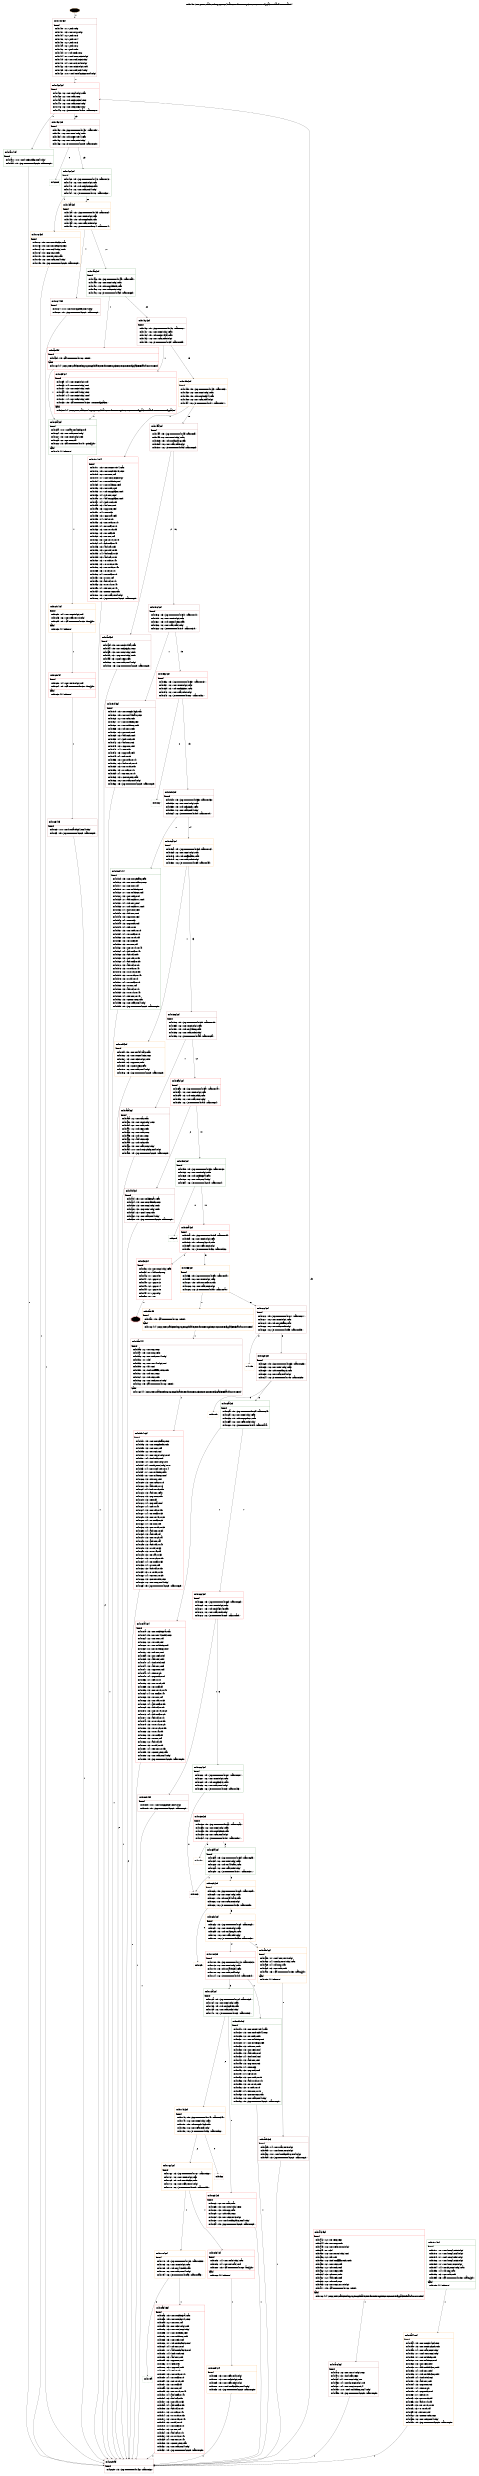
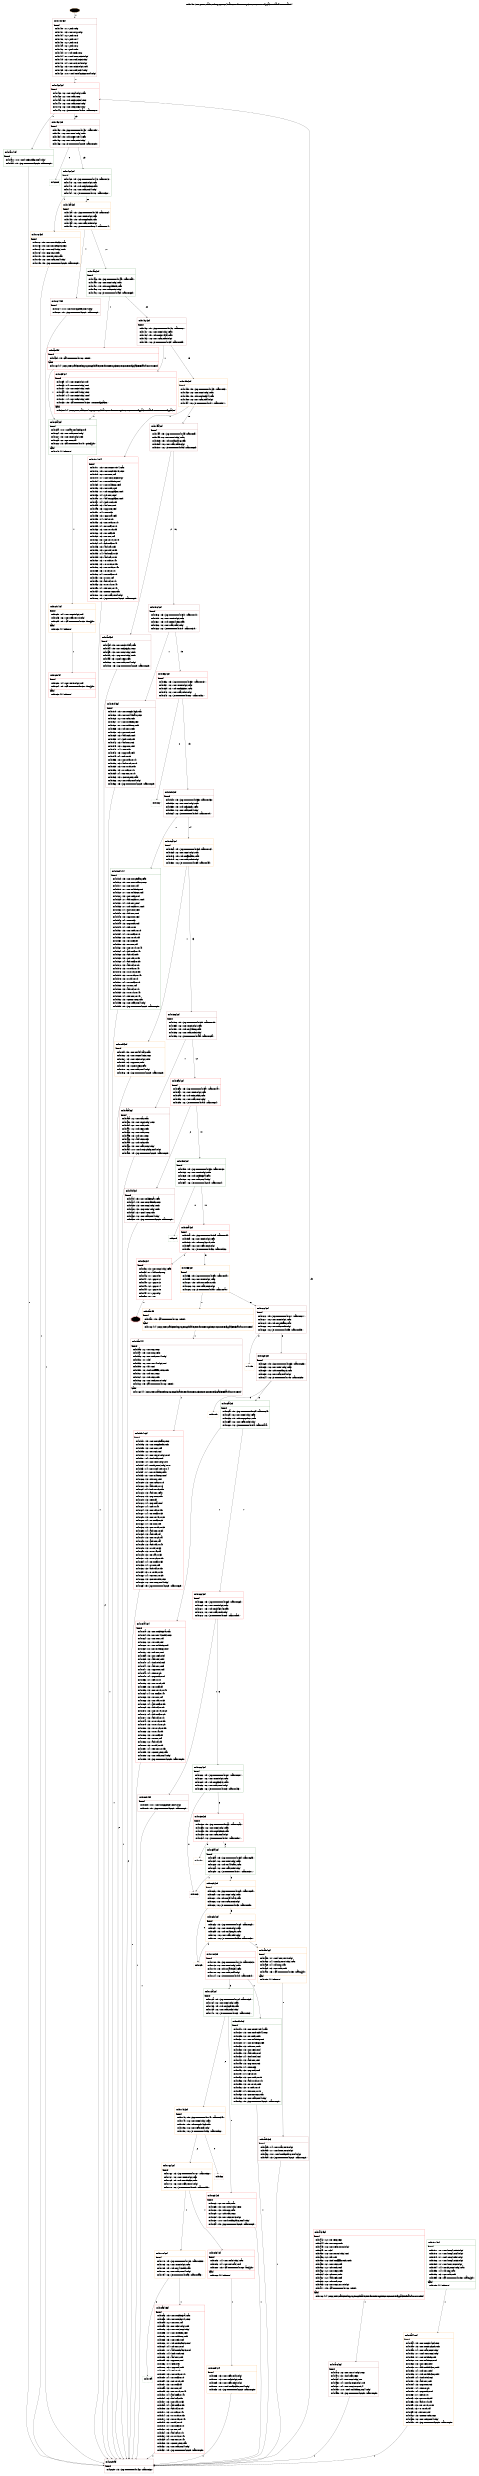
(72, 828) -> none
none -> (218, 1802)
(230, 1946) -> (202, 1951)
